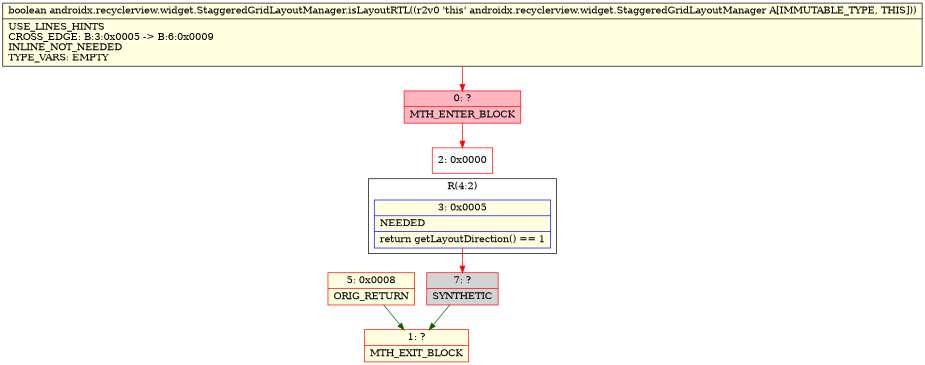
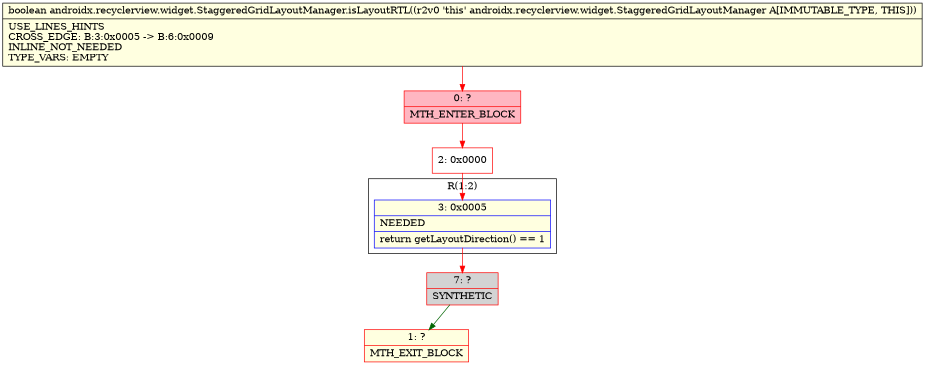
none -> (462, 183)
(462, 187) -> (462, 187)
(371, 289) -> none
